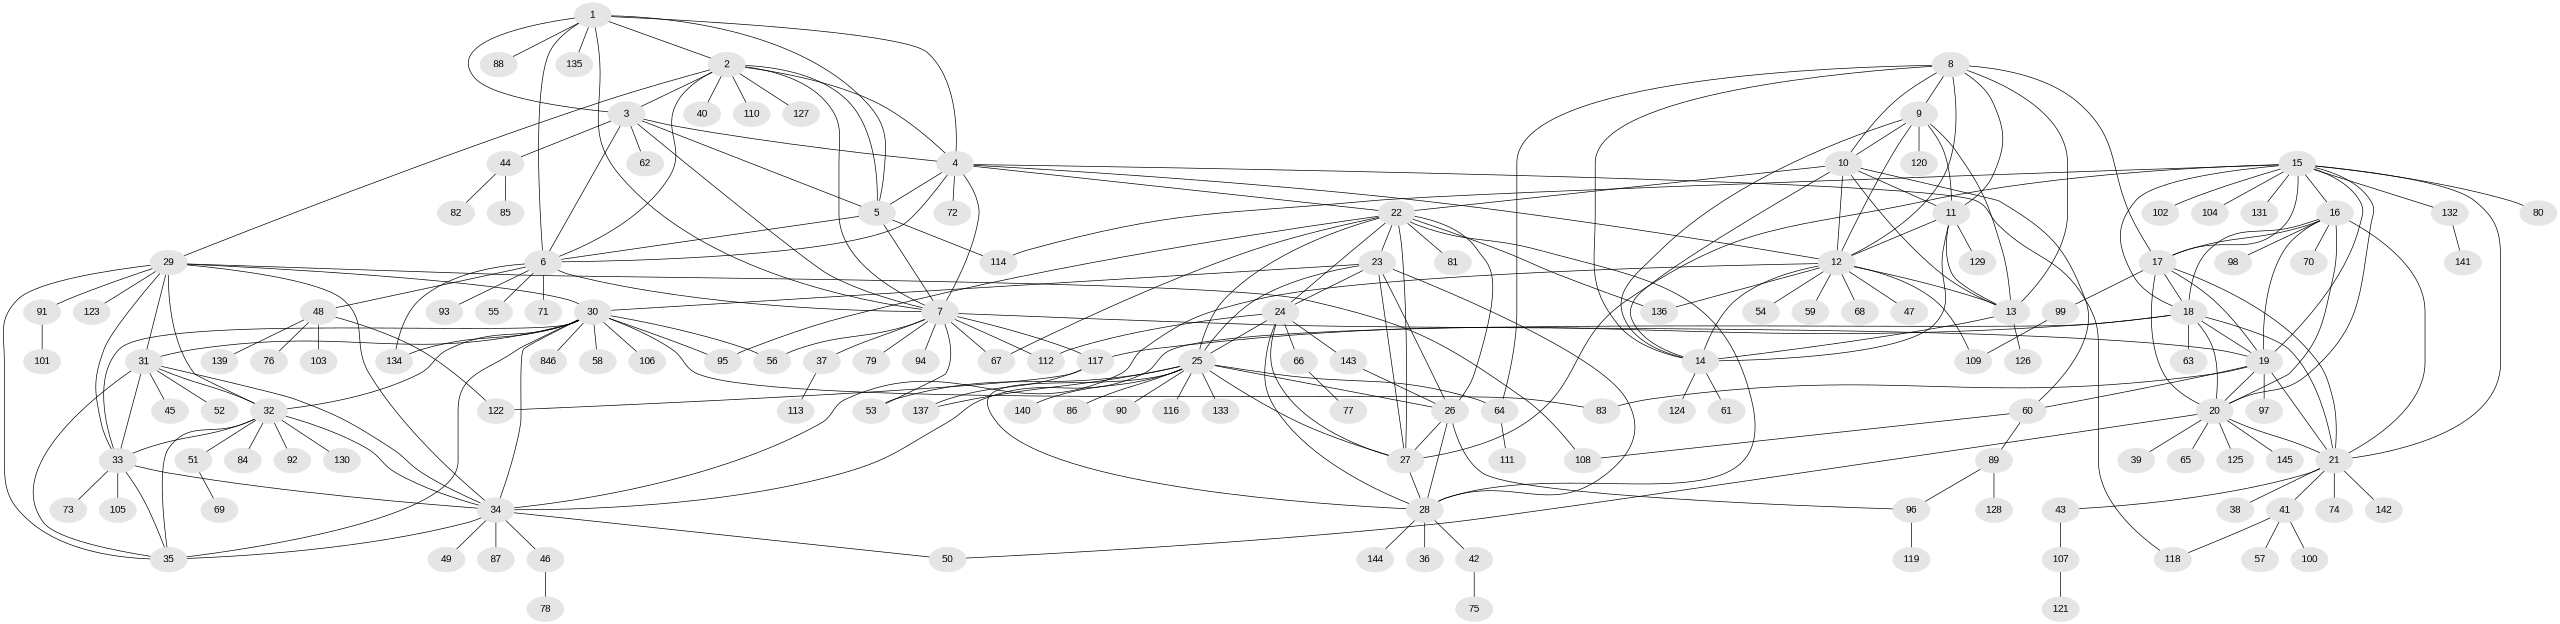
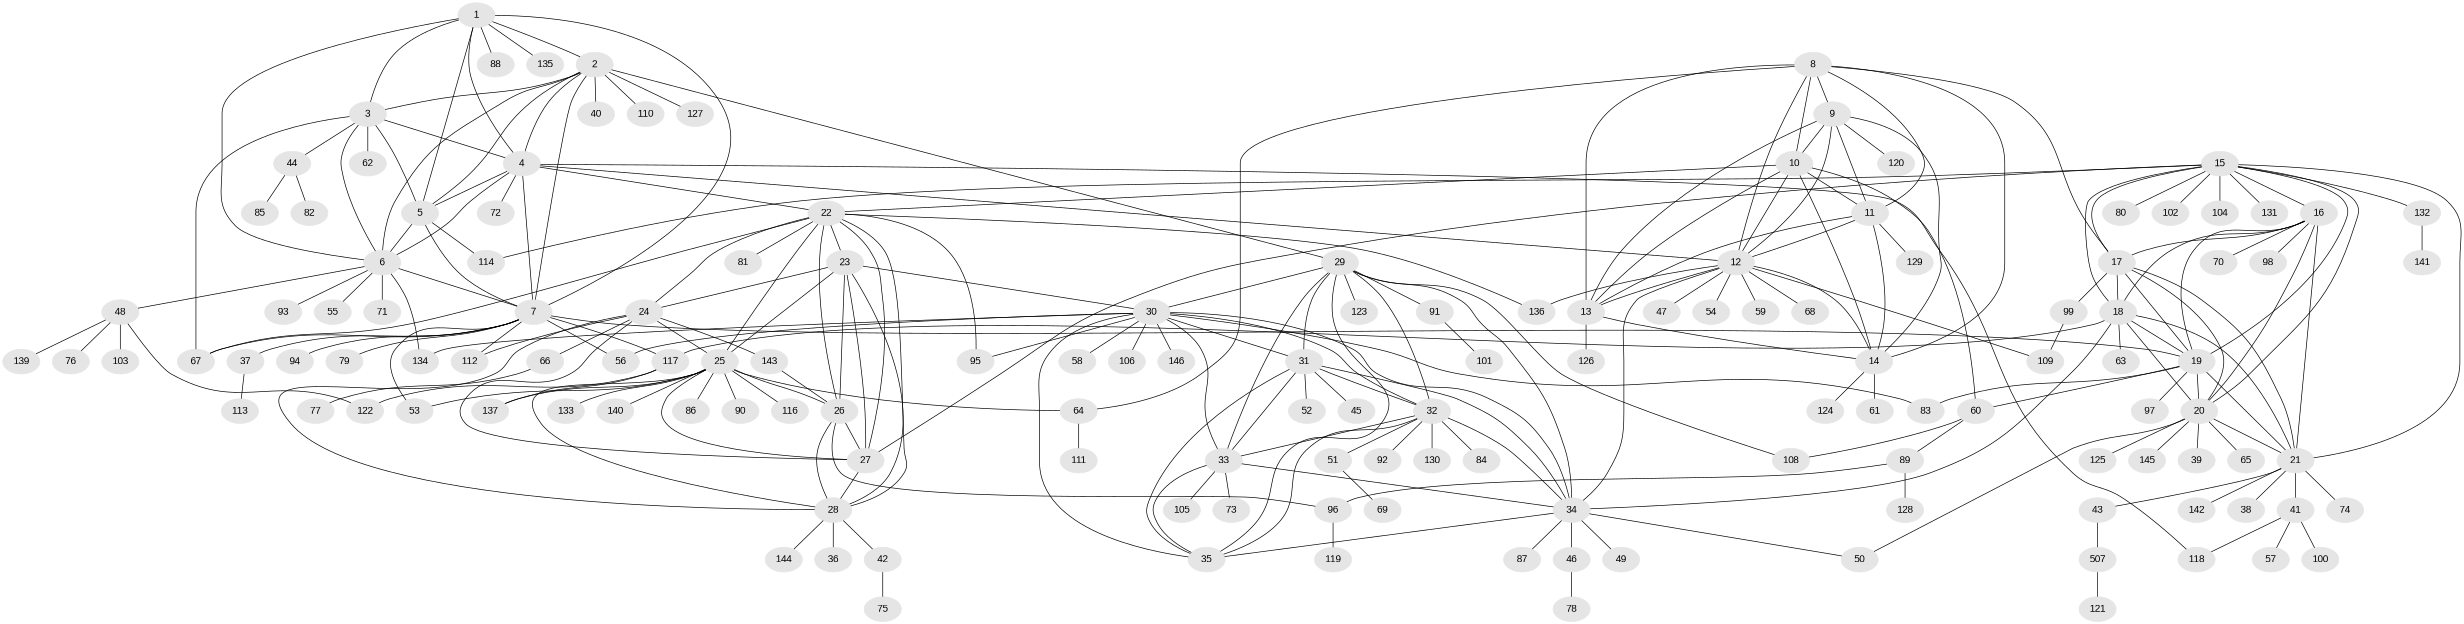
(778, 237) -> (204, 184)
(548, 362) -> (1176, 362)
(2061, 560) -> (2098, 560)
